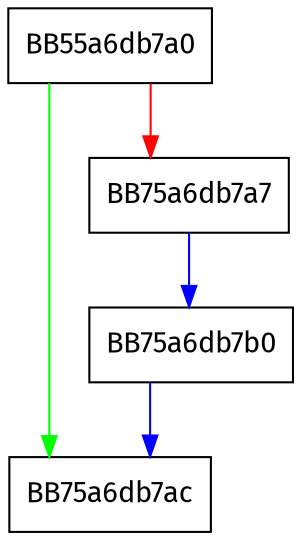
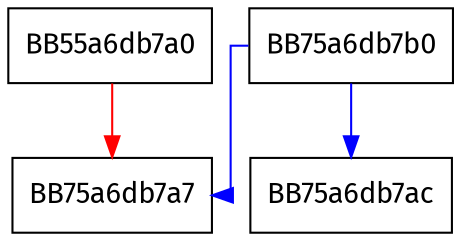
(189, 259) -> (231, 113)
(49, 260) -> none
